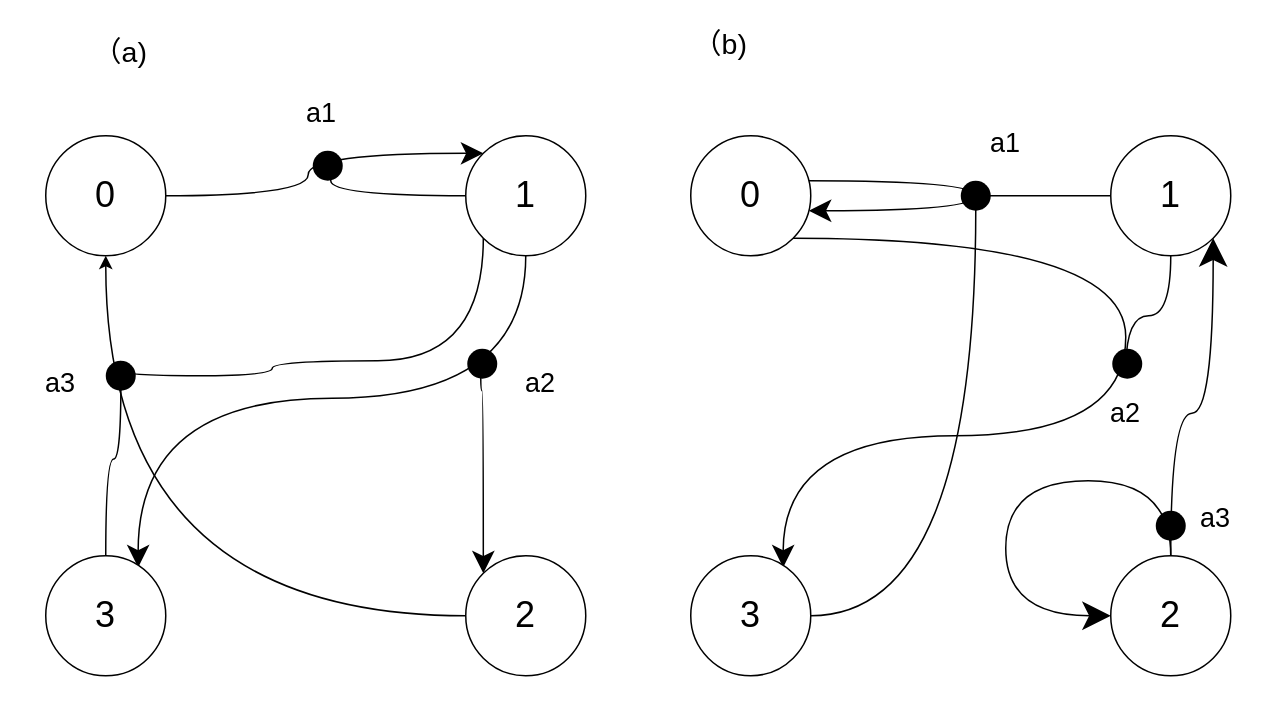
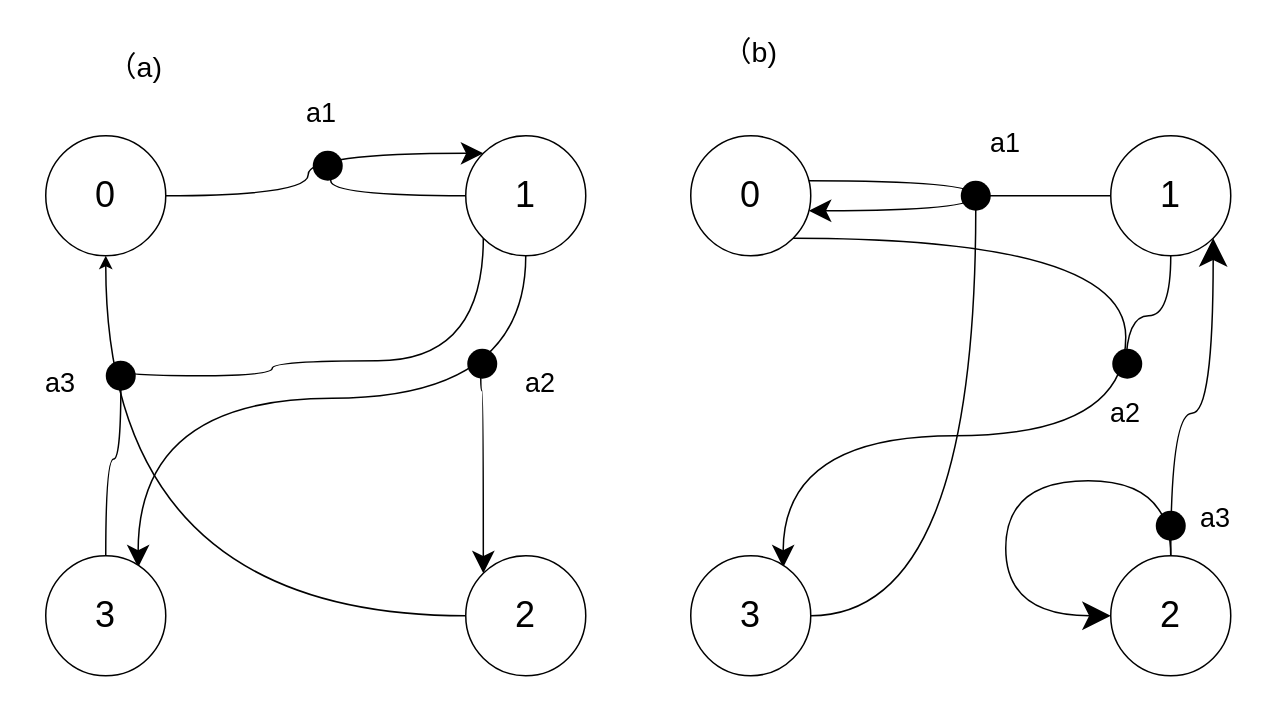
(721, 46) -> (751, 53)
(121, 53) -> (136, 68)
